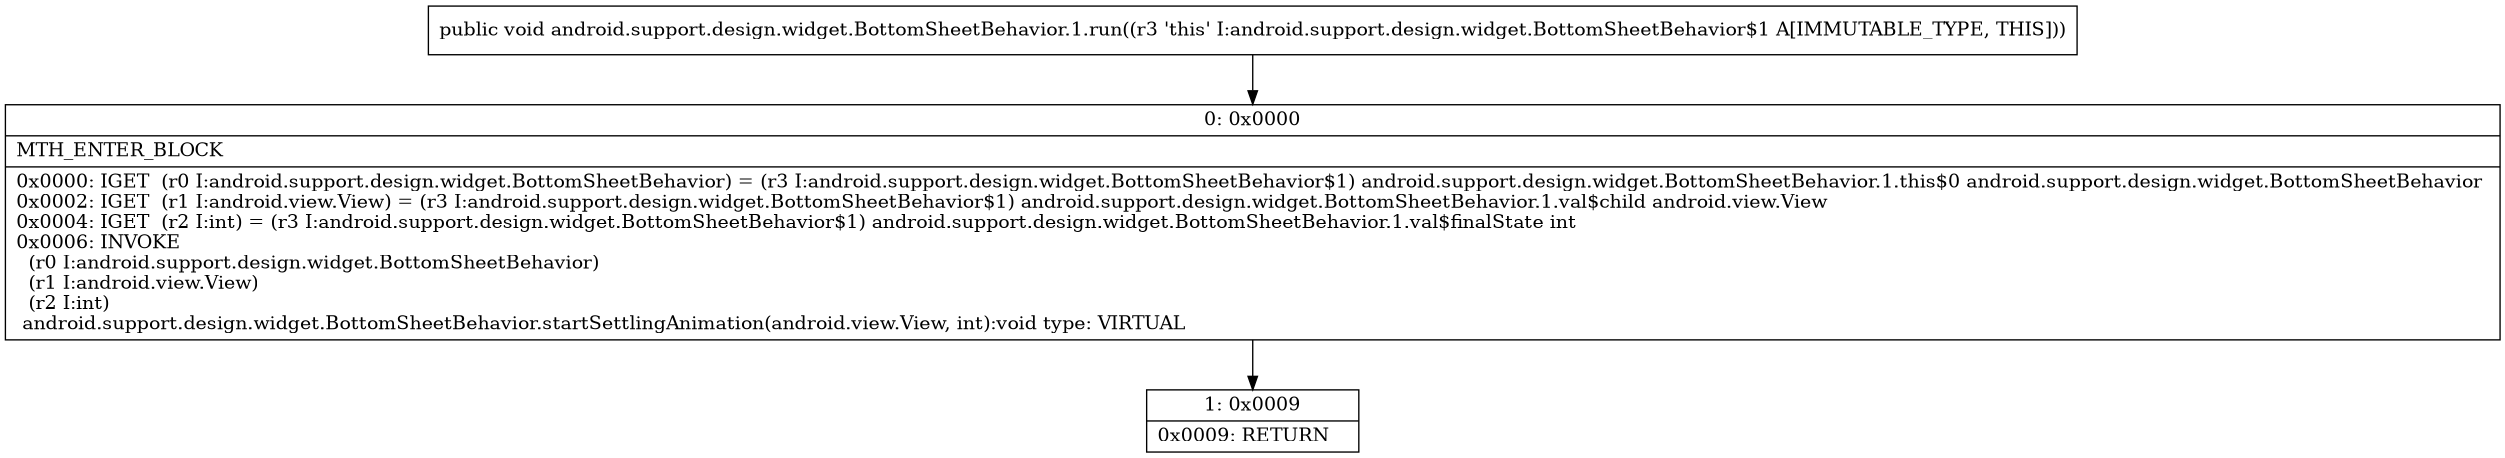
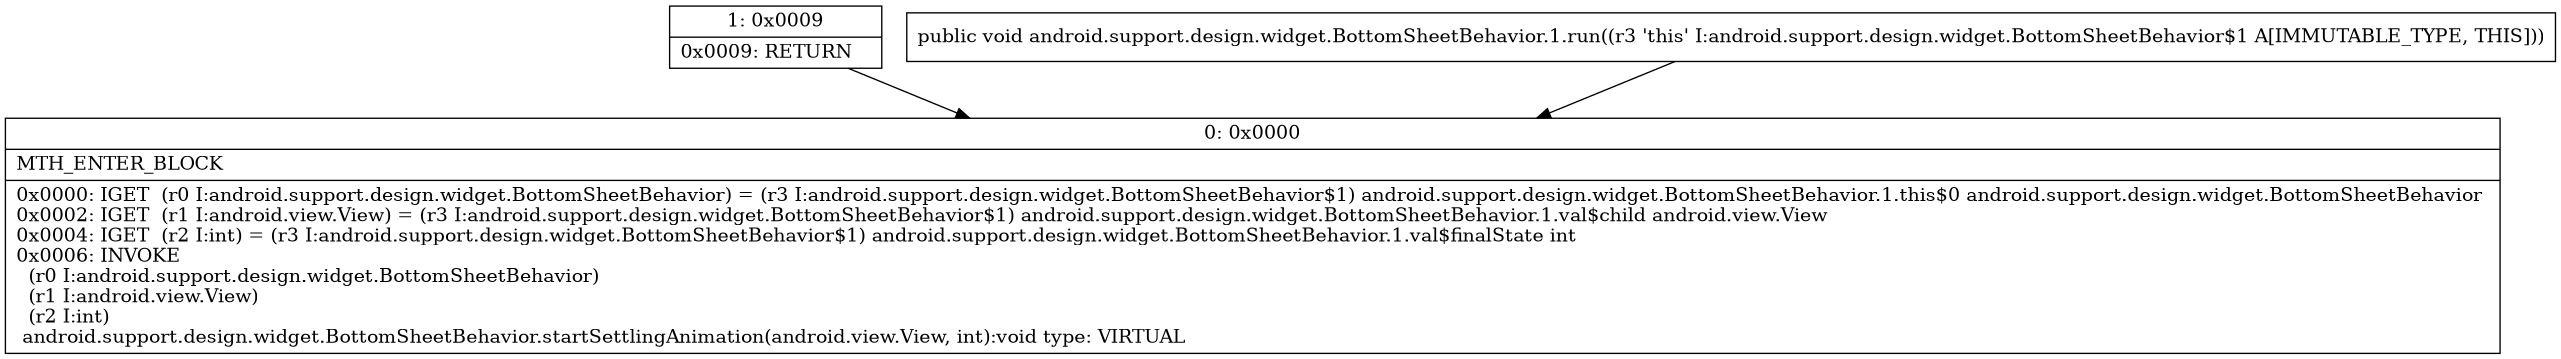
(1253, 358) -> (903, 91)
